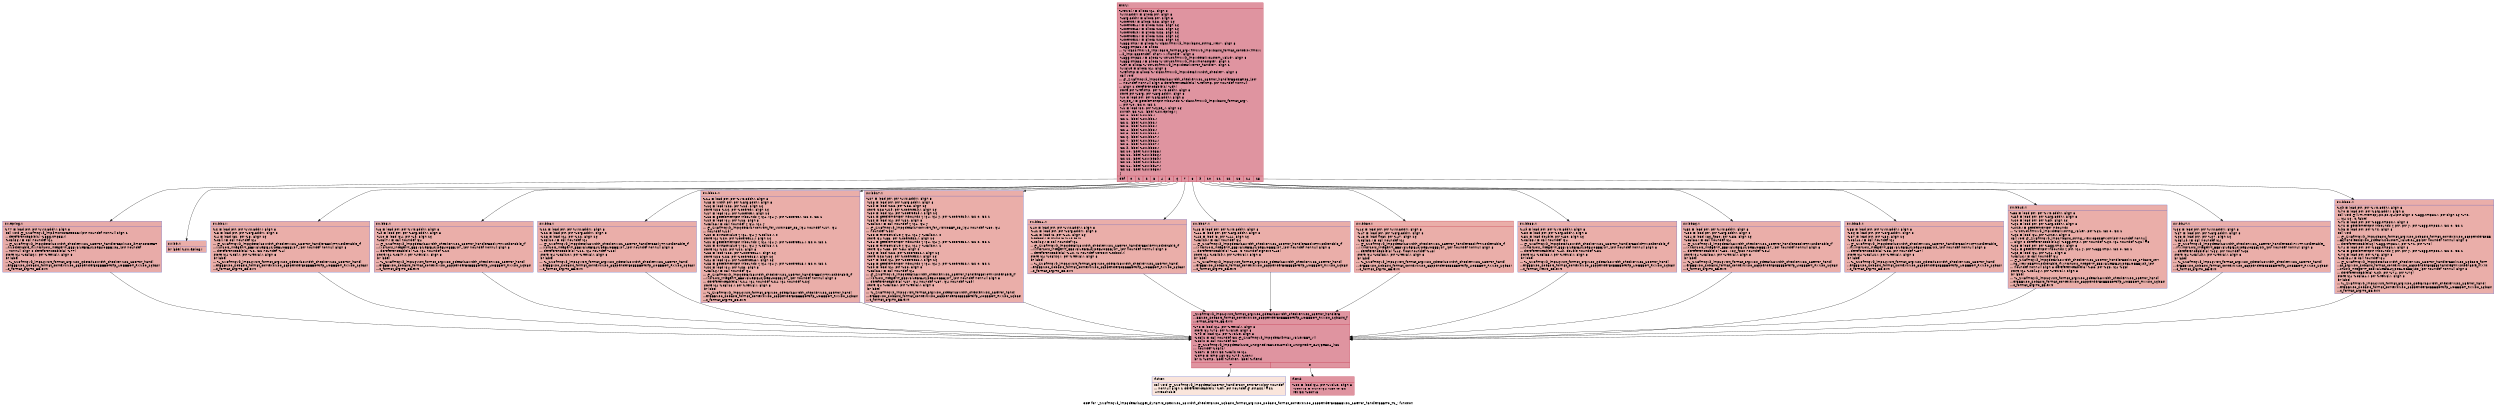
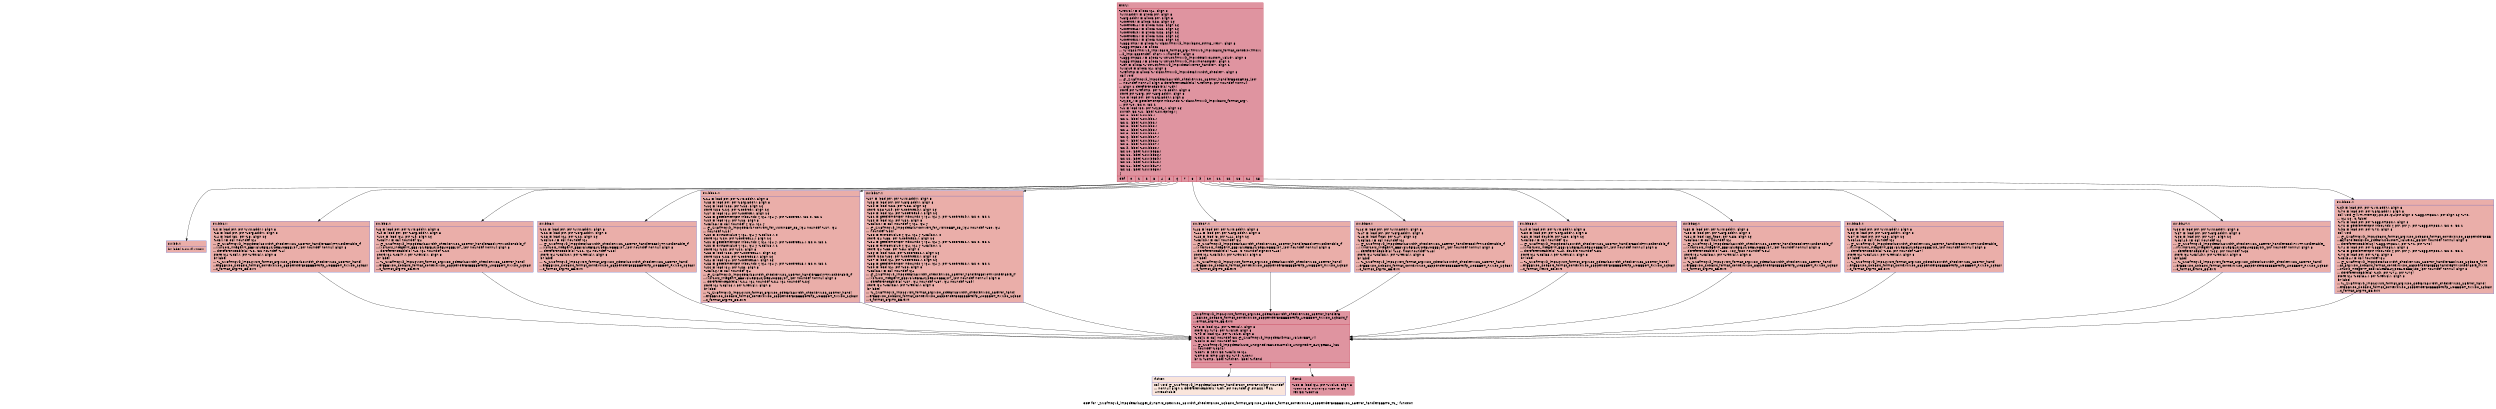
(738, 203) -> (737, 203)
(82, 247) -> none
(1107, 247) -> none
(1434, 247) -> (1434, 247)
(2088, 247) -> none
(185, 249) -> (186, 249)
(2195, 269) -> (2195, 269)
